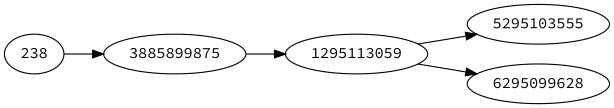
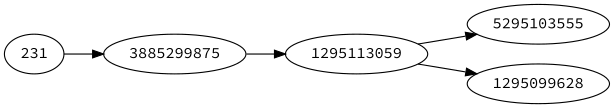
(34, 54) -> (34, 54)
(175, 54) -> (175, 54)
(538, 84) -> (538, 84)
